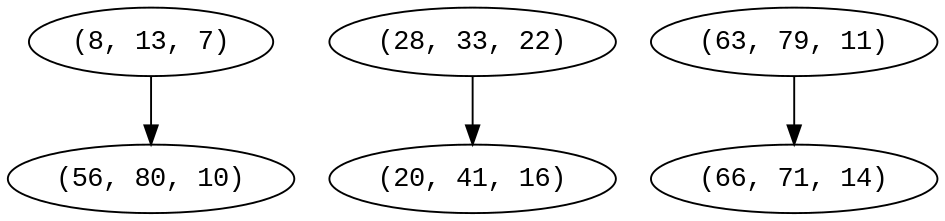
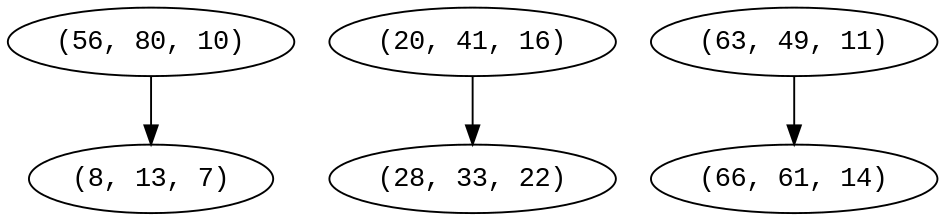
(794, 42) -> (794, 42)
(151, 101) -> (151, 101)
(473, 101) -> (473, 101)
(794, 179) -> (794, 179)
